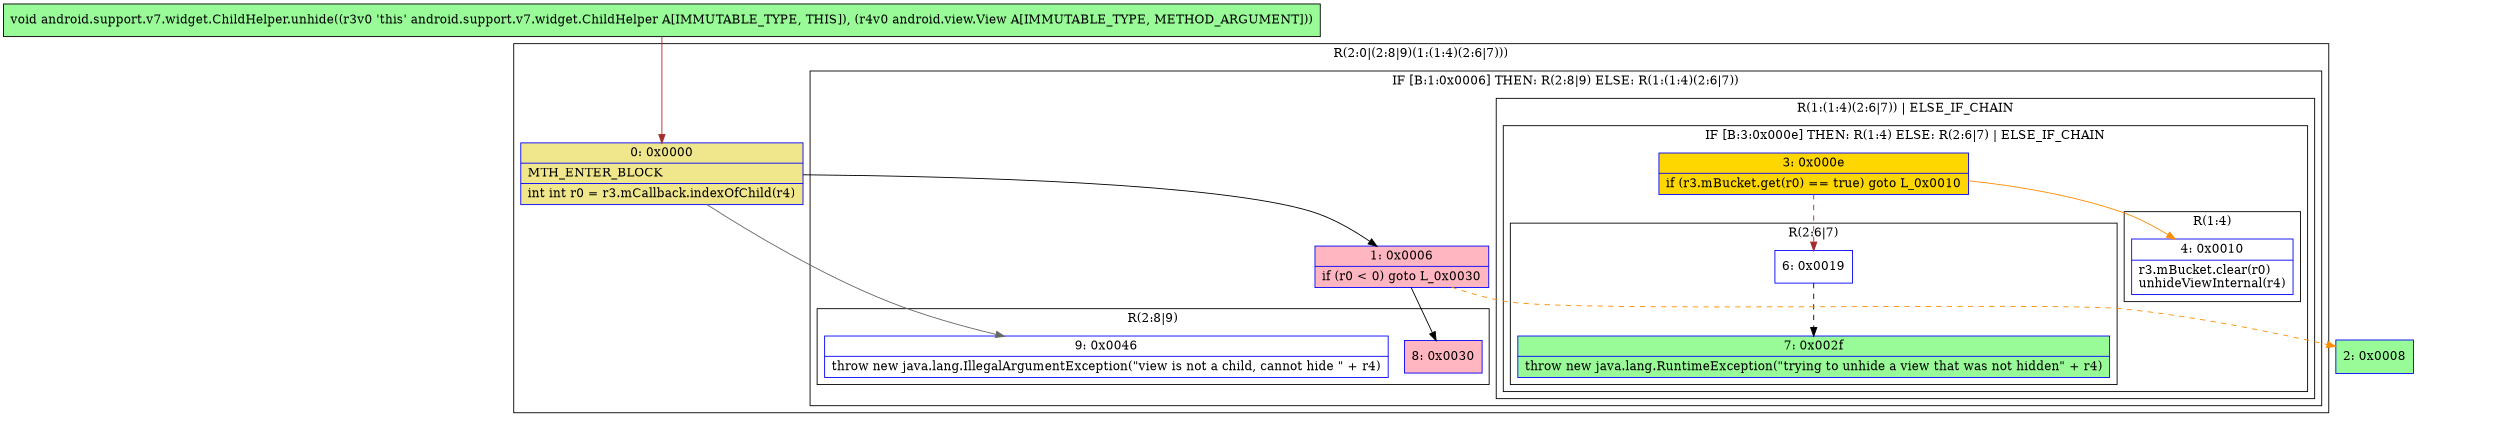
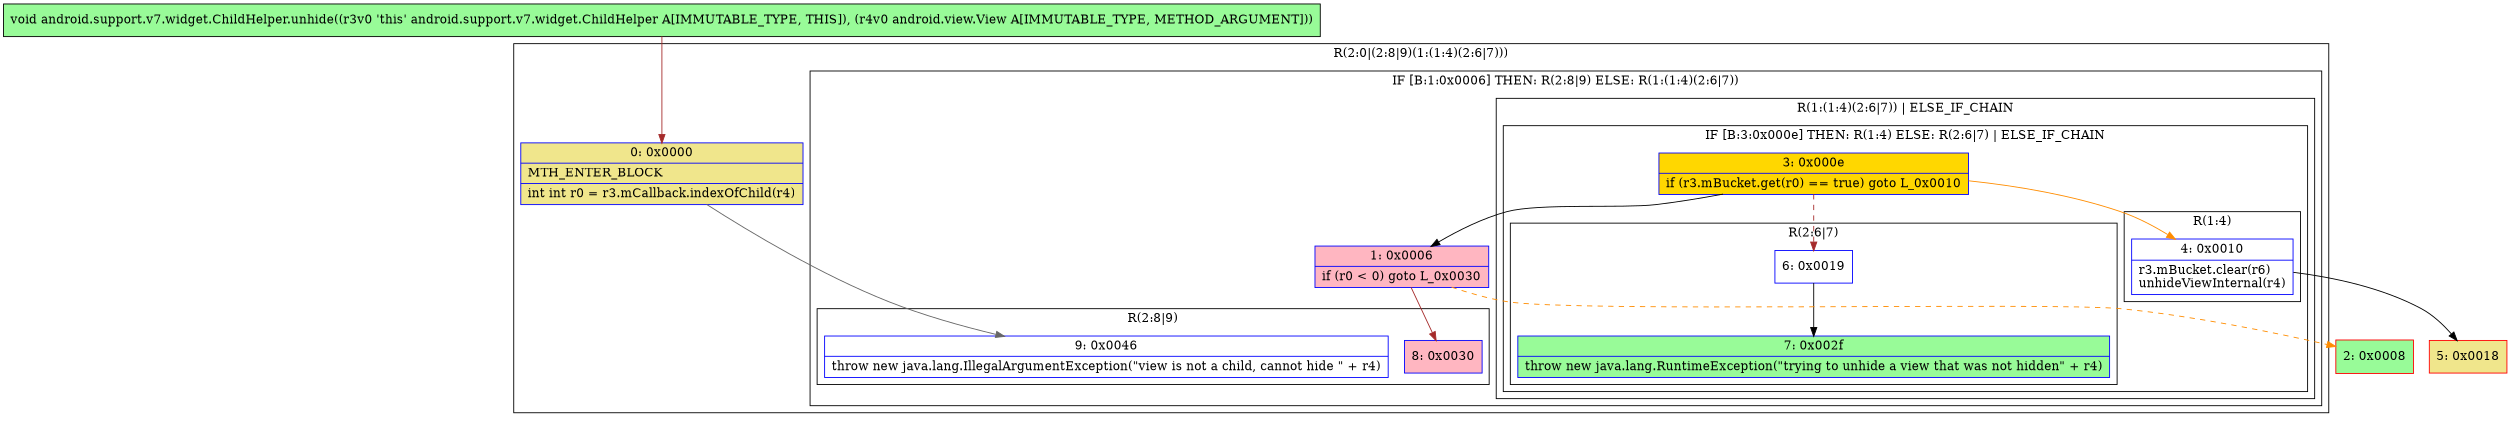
(1091, 184) -> (1578, 206)
(2205, 270) -> (2205, 270)
(1814, 301) -> (1814, 301)
(1424, 314) -> (1424, 314)
(2375, 357) -> (2375, 357)
none -> (2468, 357)
